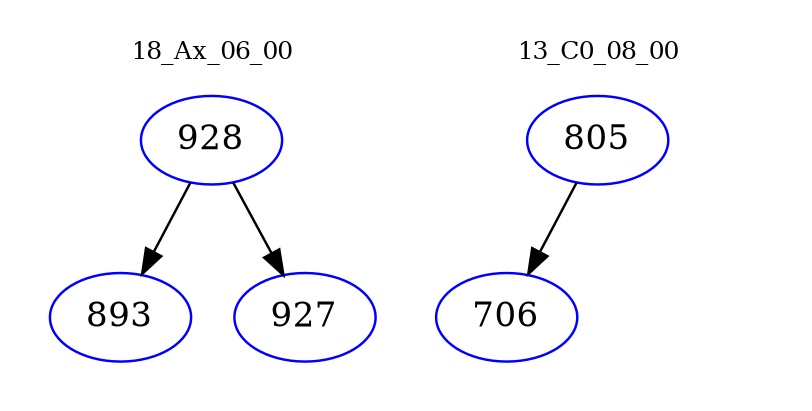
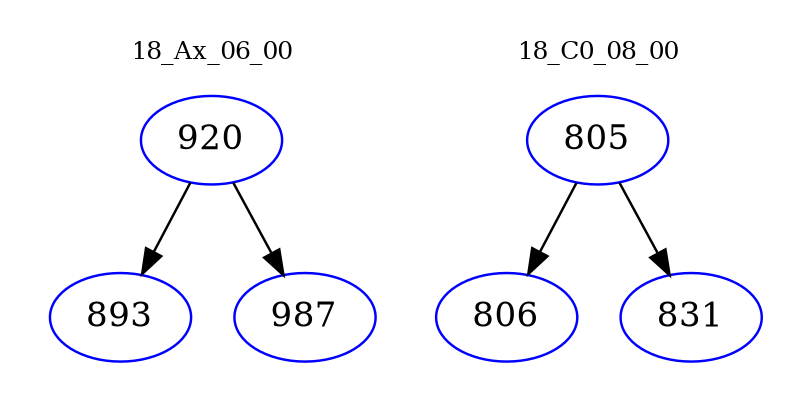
(599, 53) -> (599, 53)
(212, 140) -> (212, 140)
(305, 317) -> (305, 317)
(507, 317) -> (507, 317)
none -> (691, 317)
